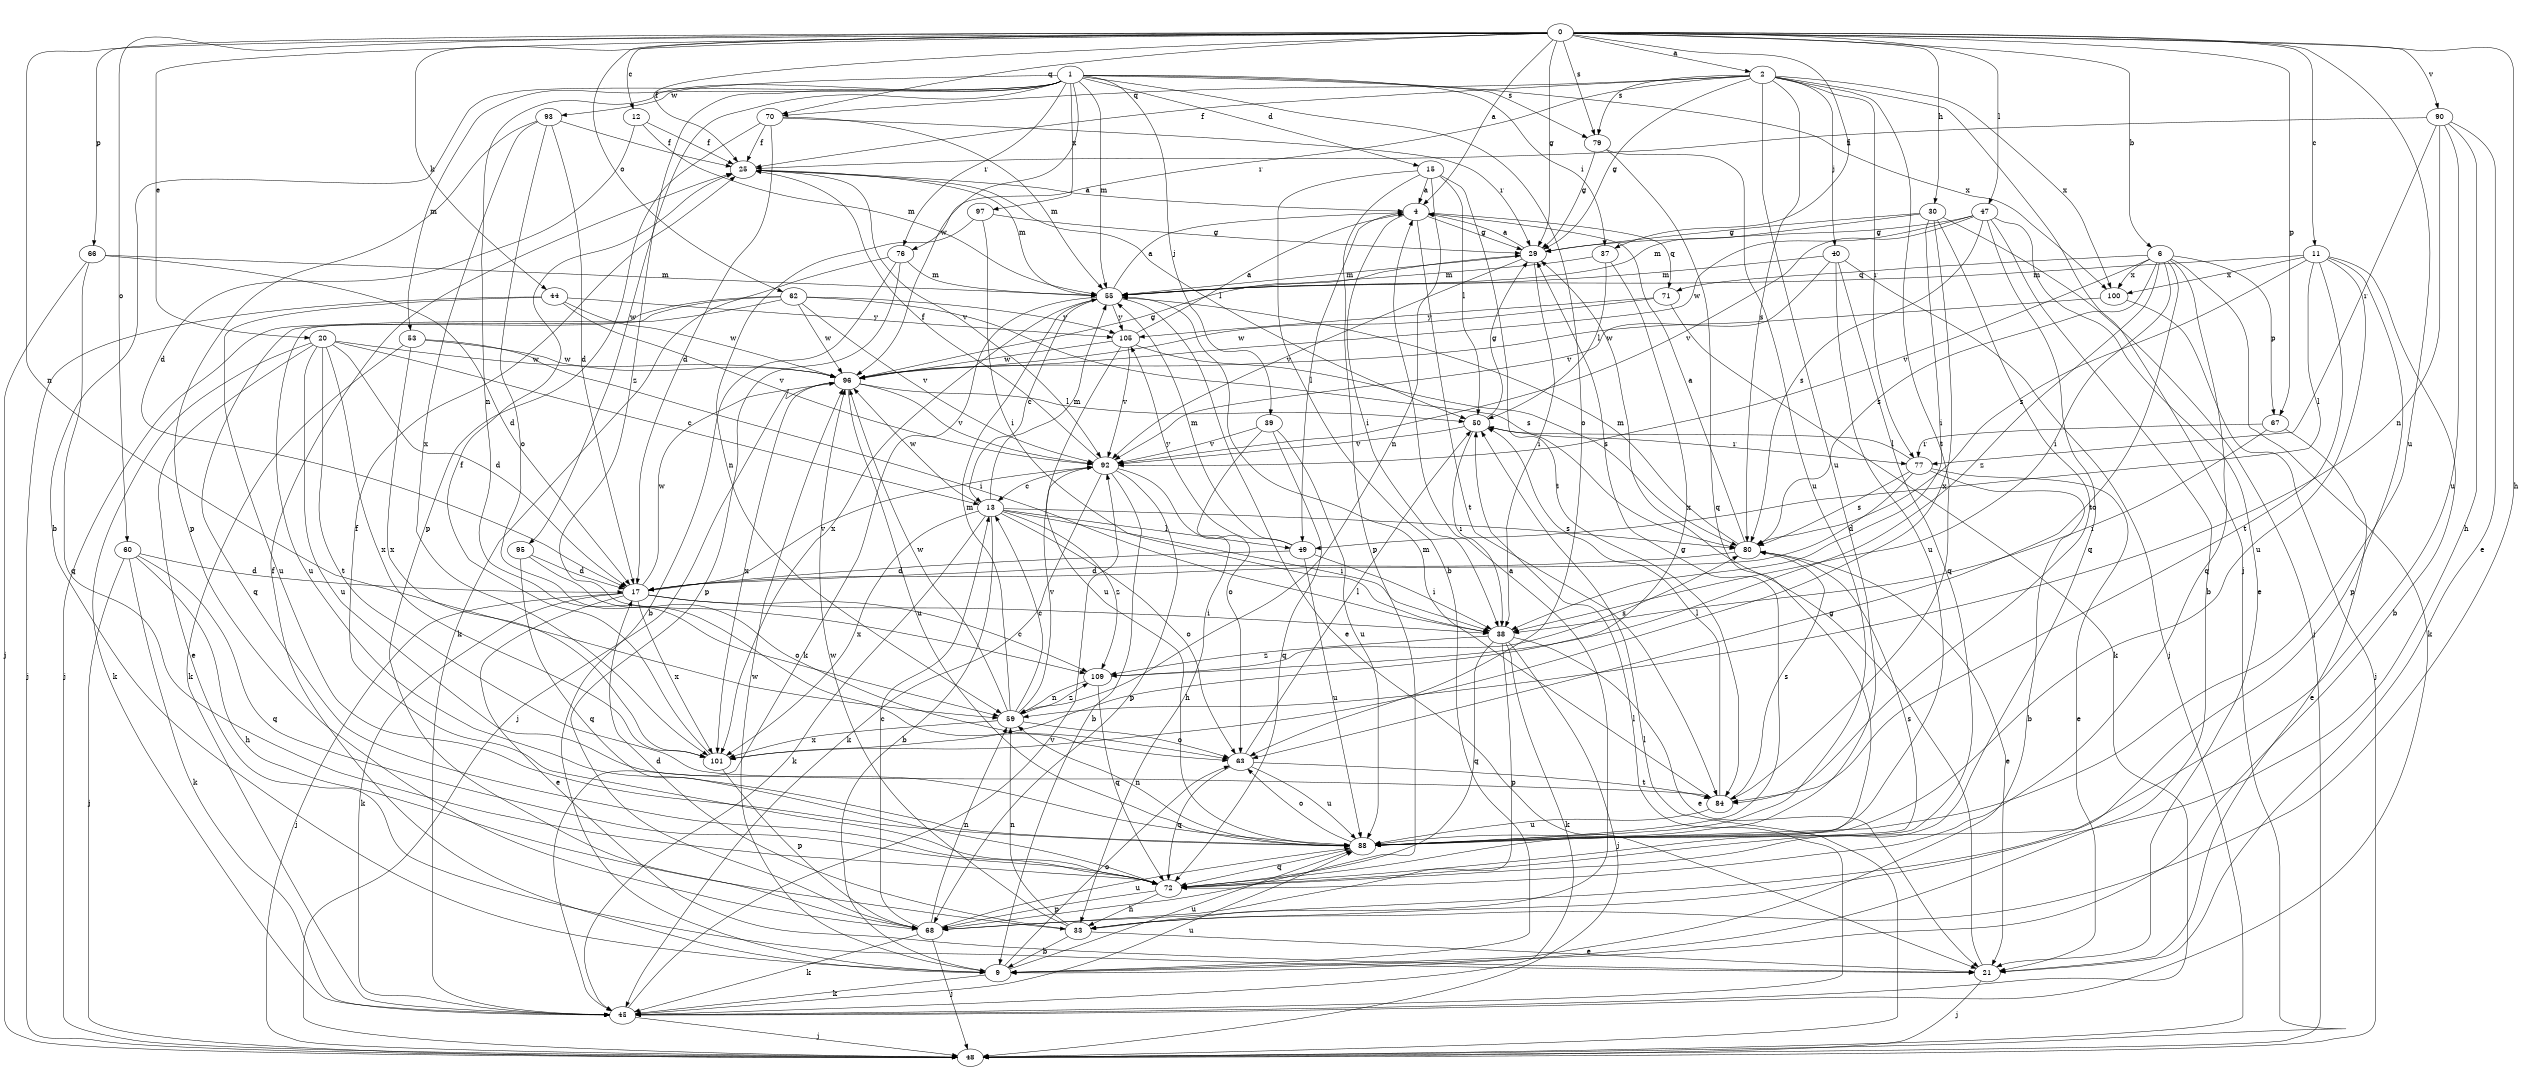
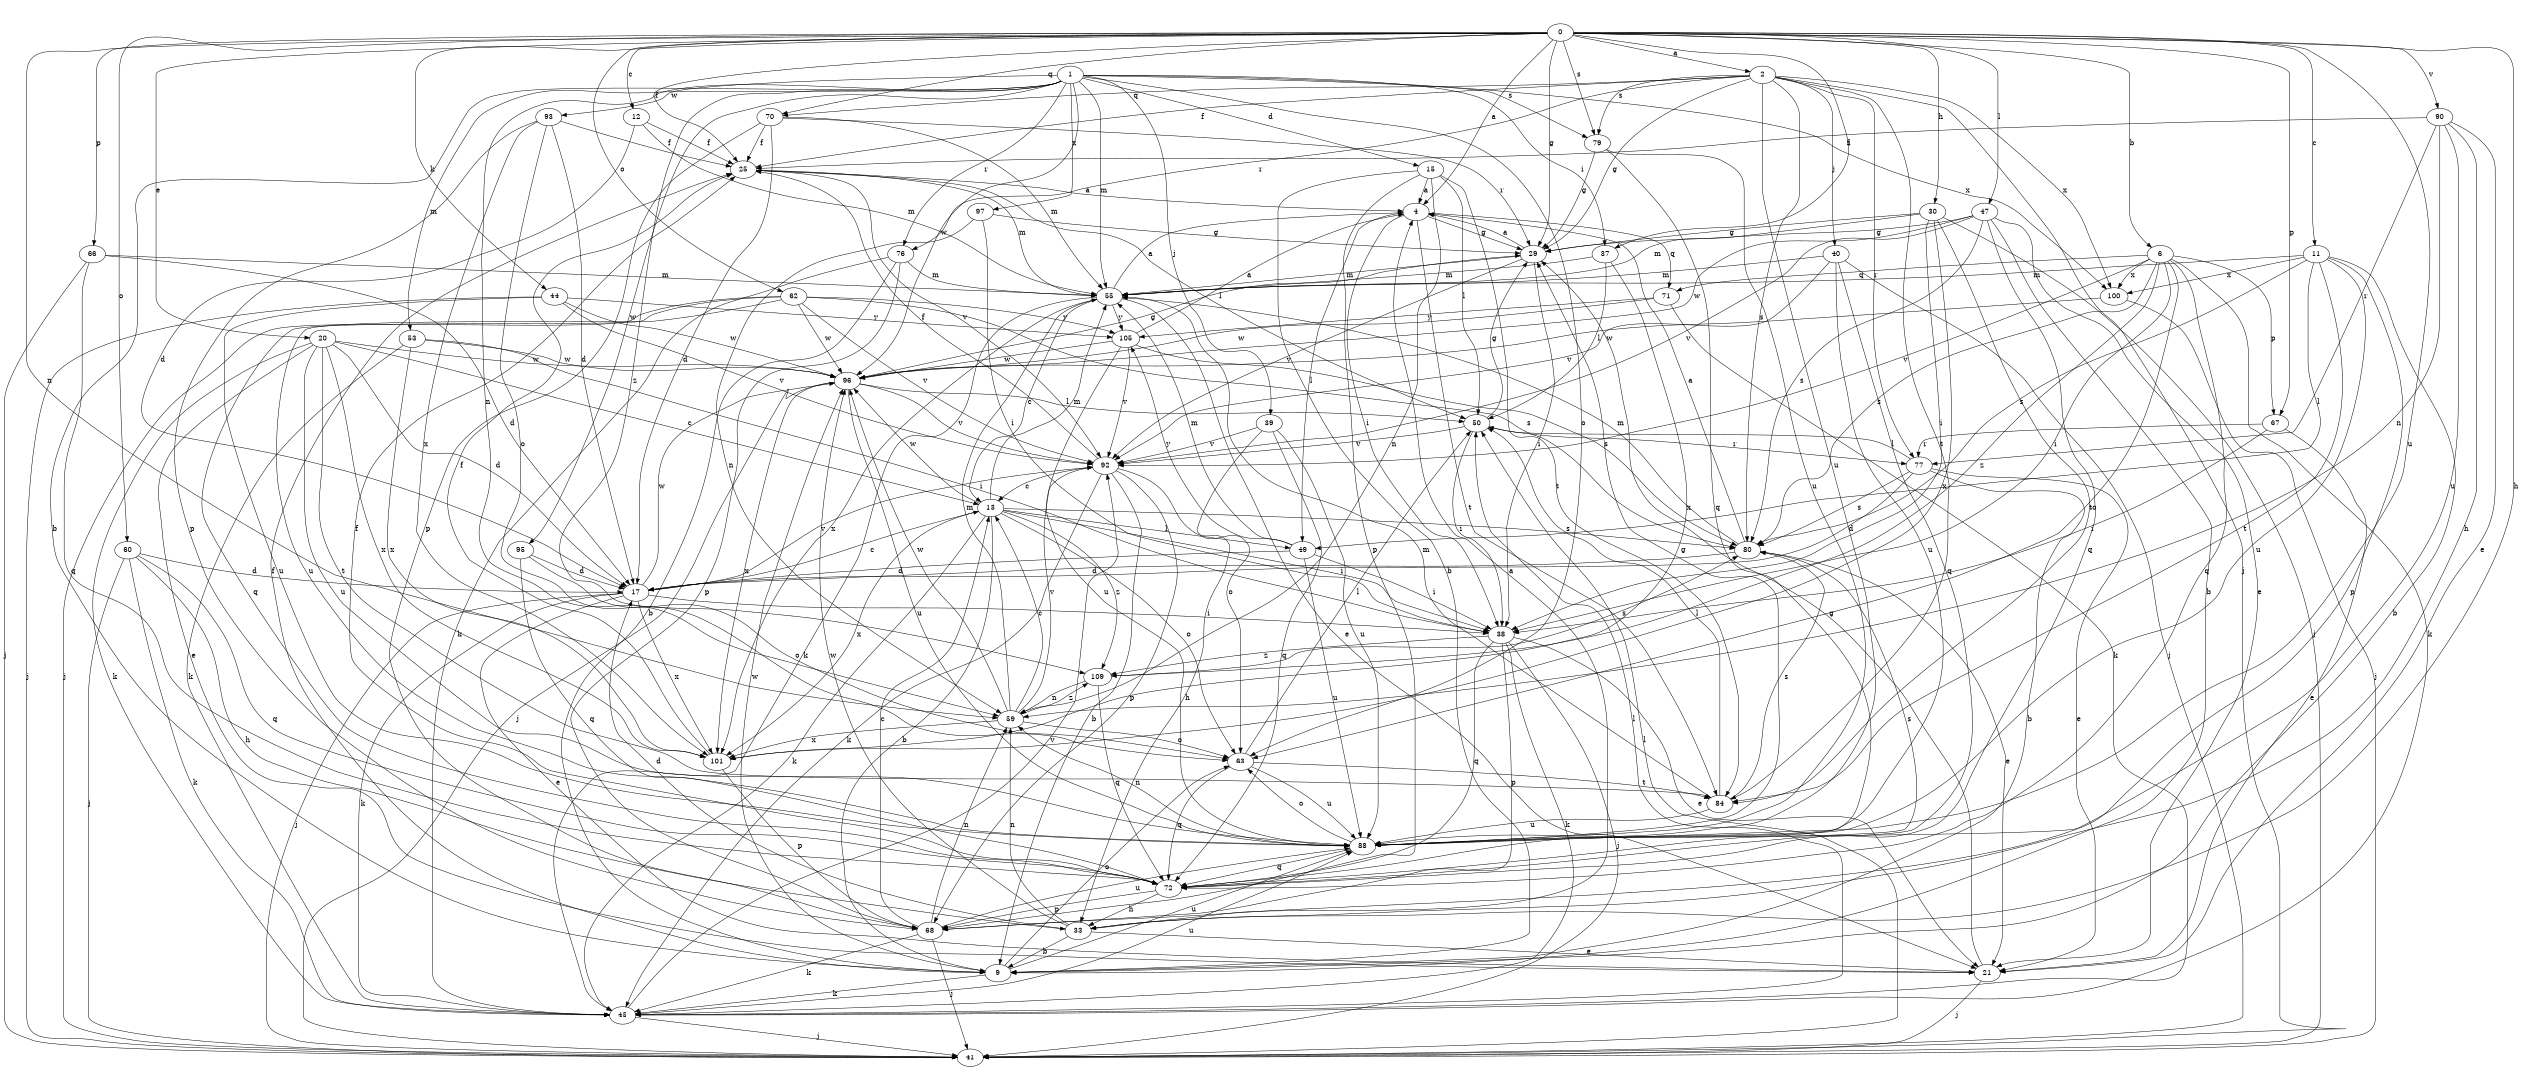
(871, 604) -> (813, 560)
(970, 1058) -> (970, 1058)
